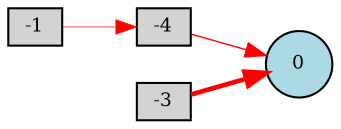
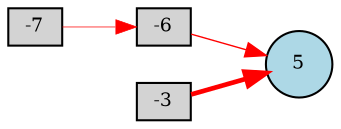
(35, 27) -> (35, 27)
(164, 27) -> (164, 27)
(299, 64) -> (299, 64)
